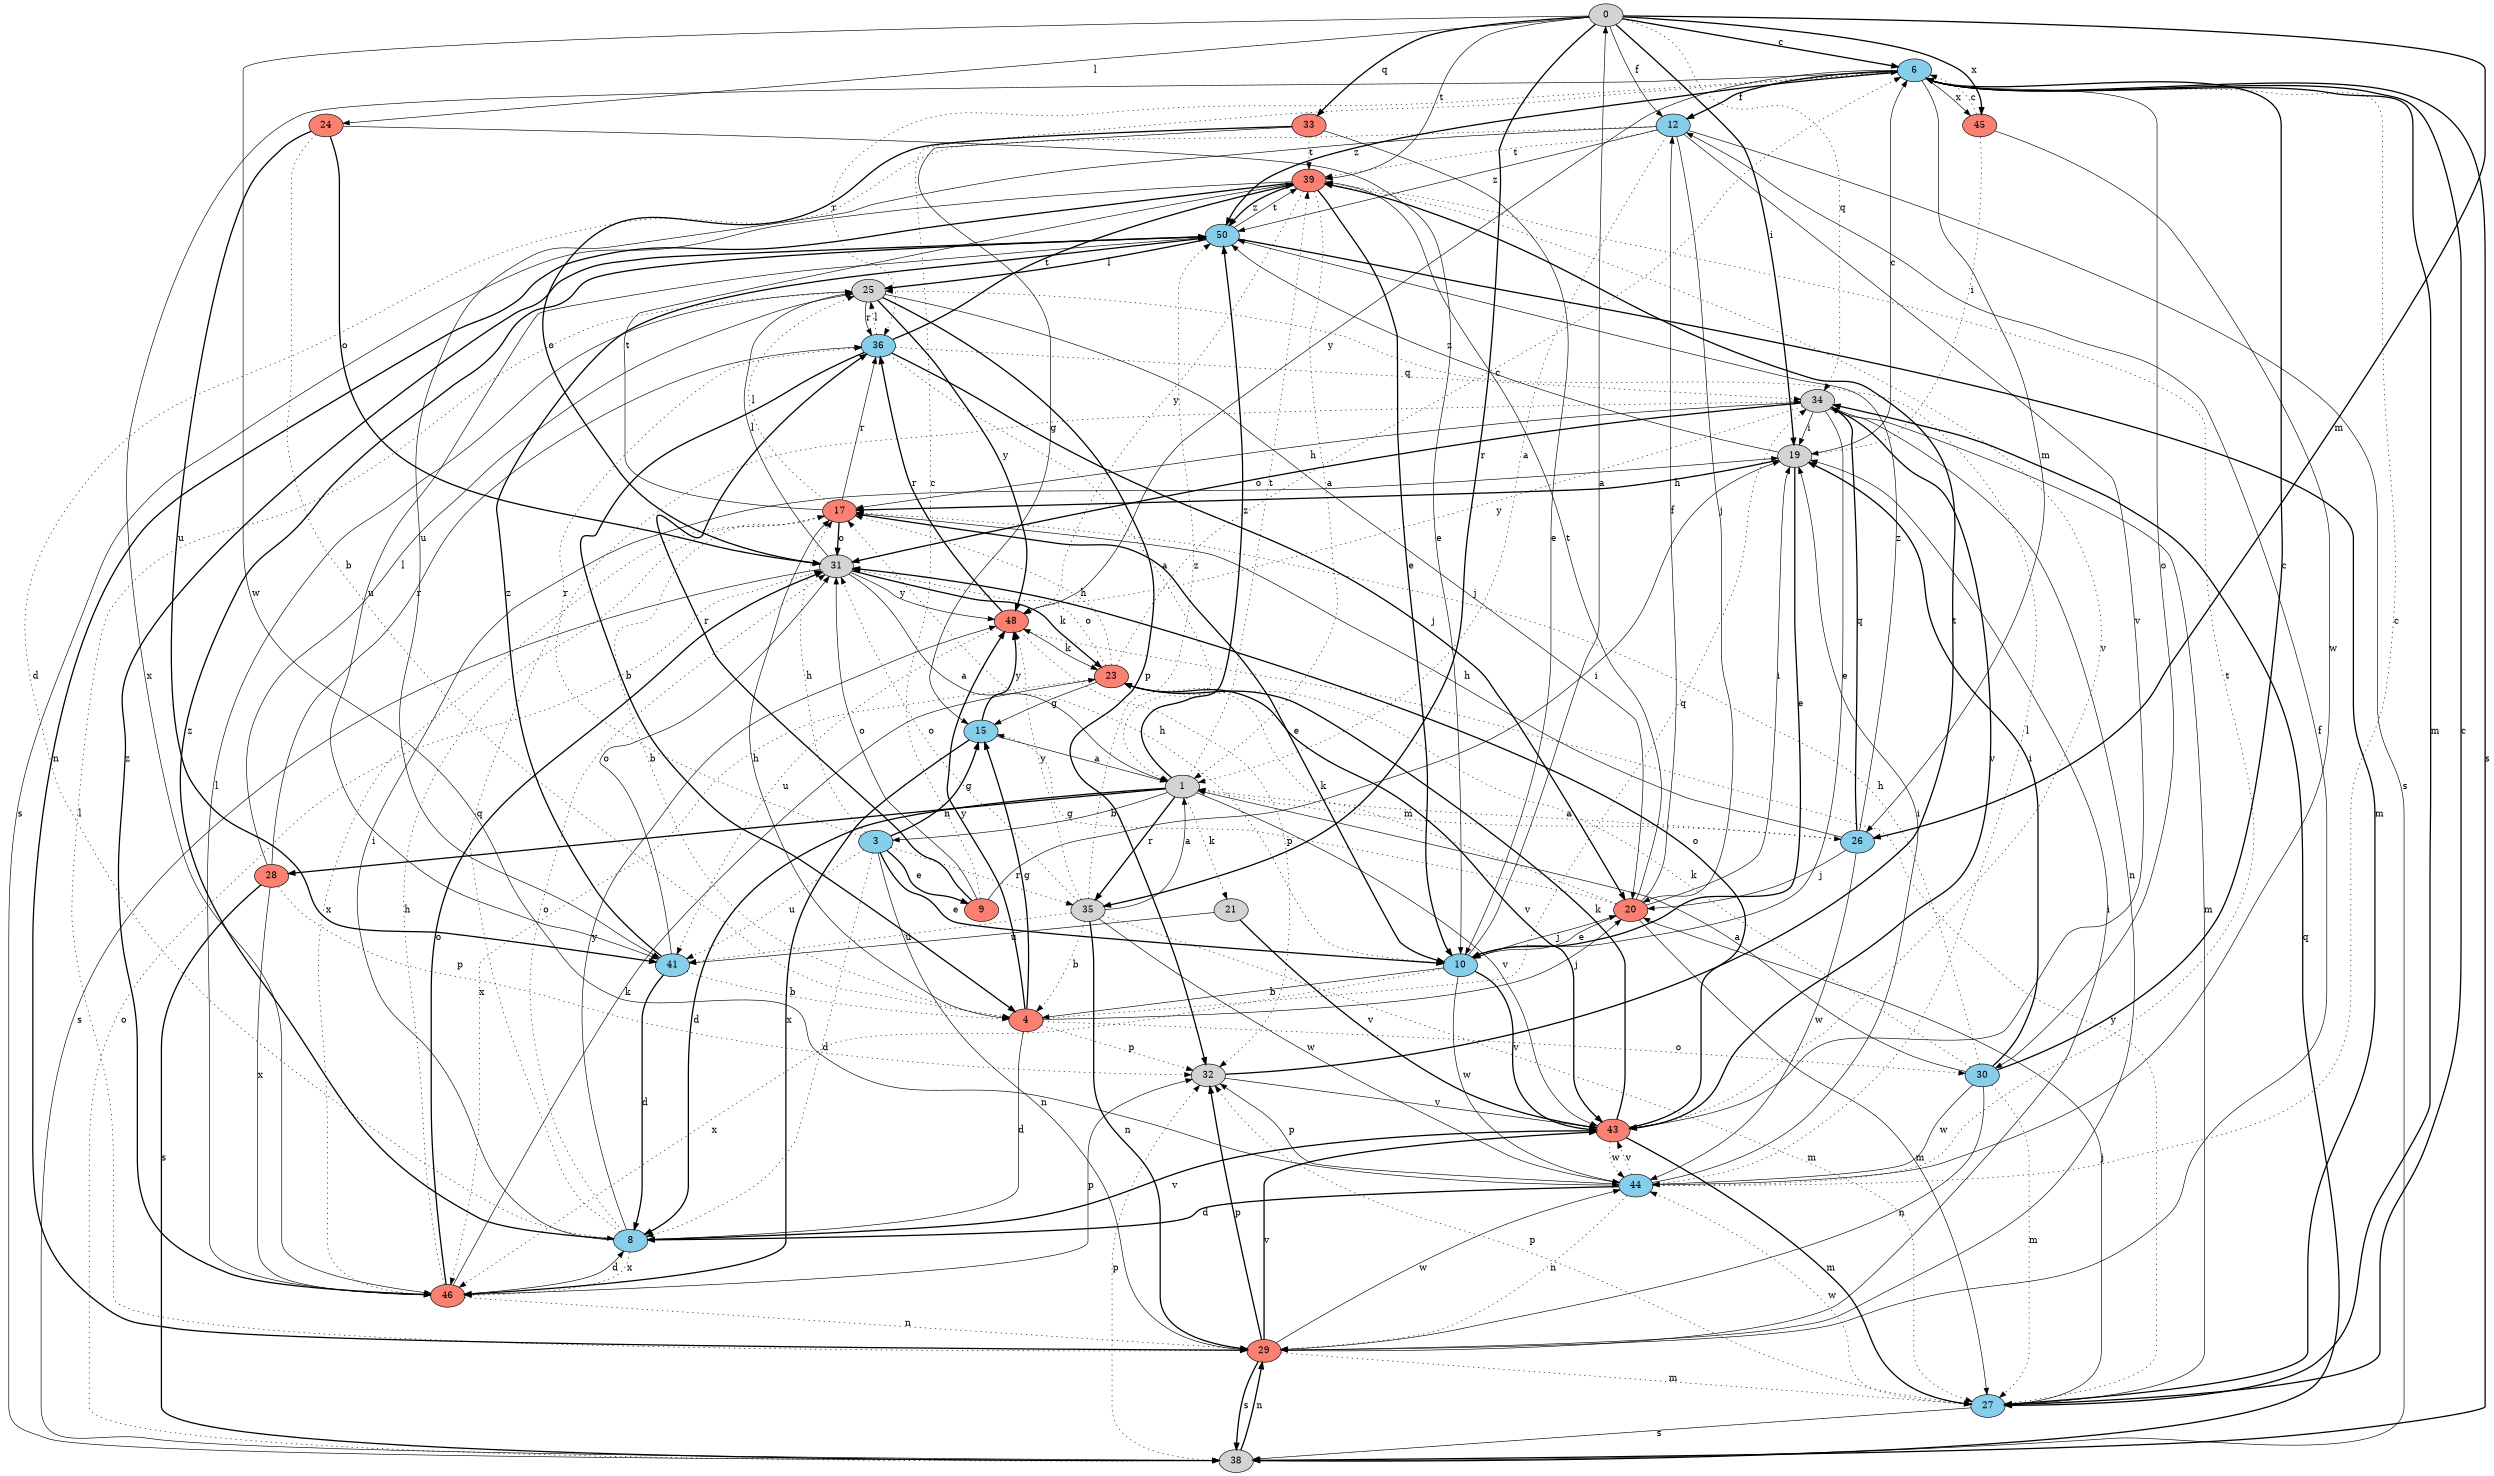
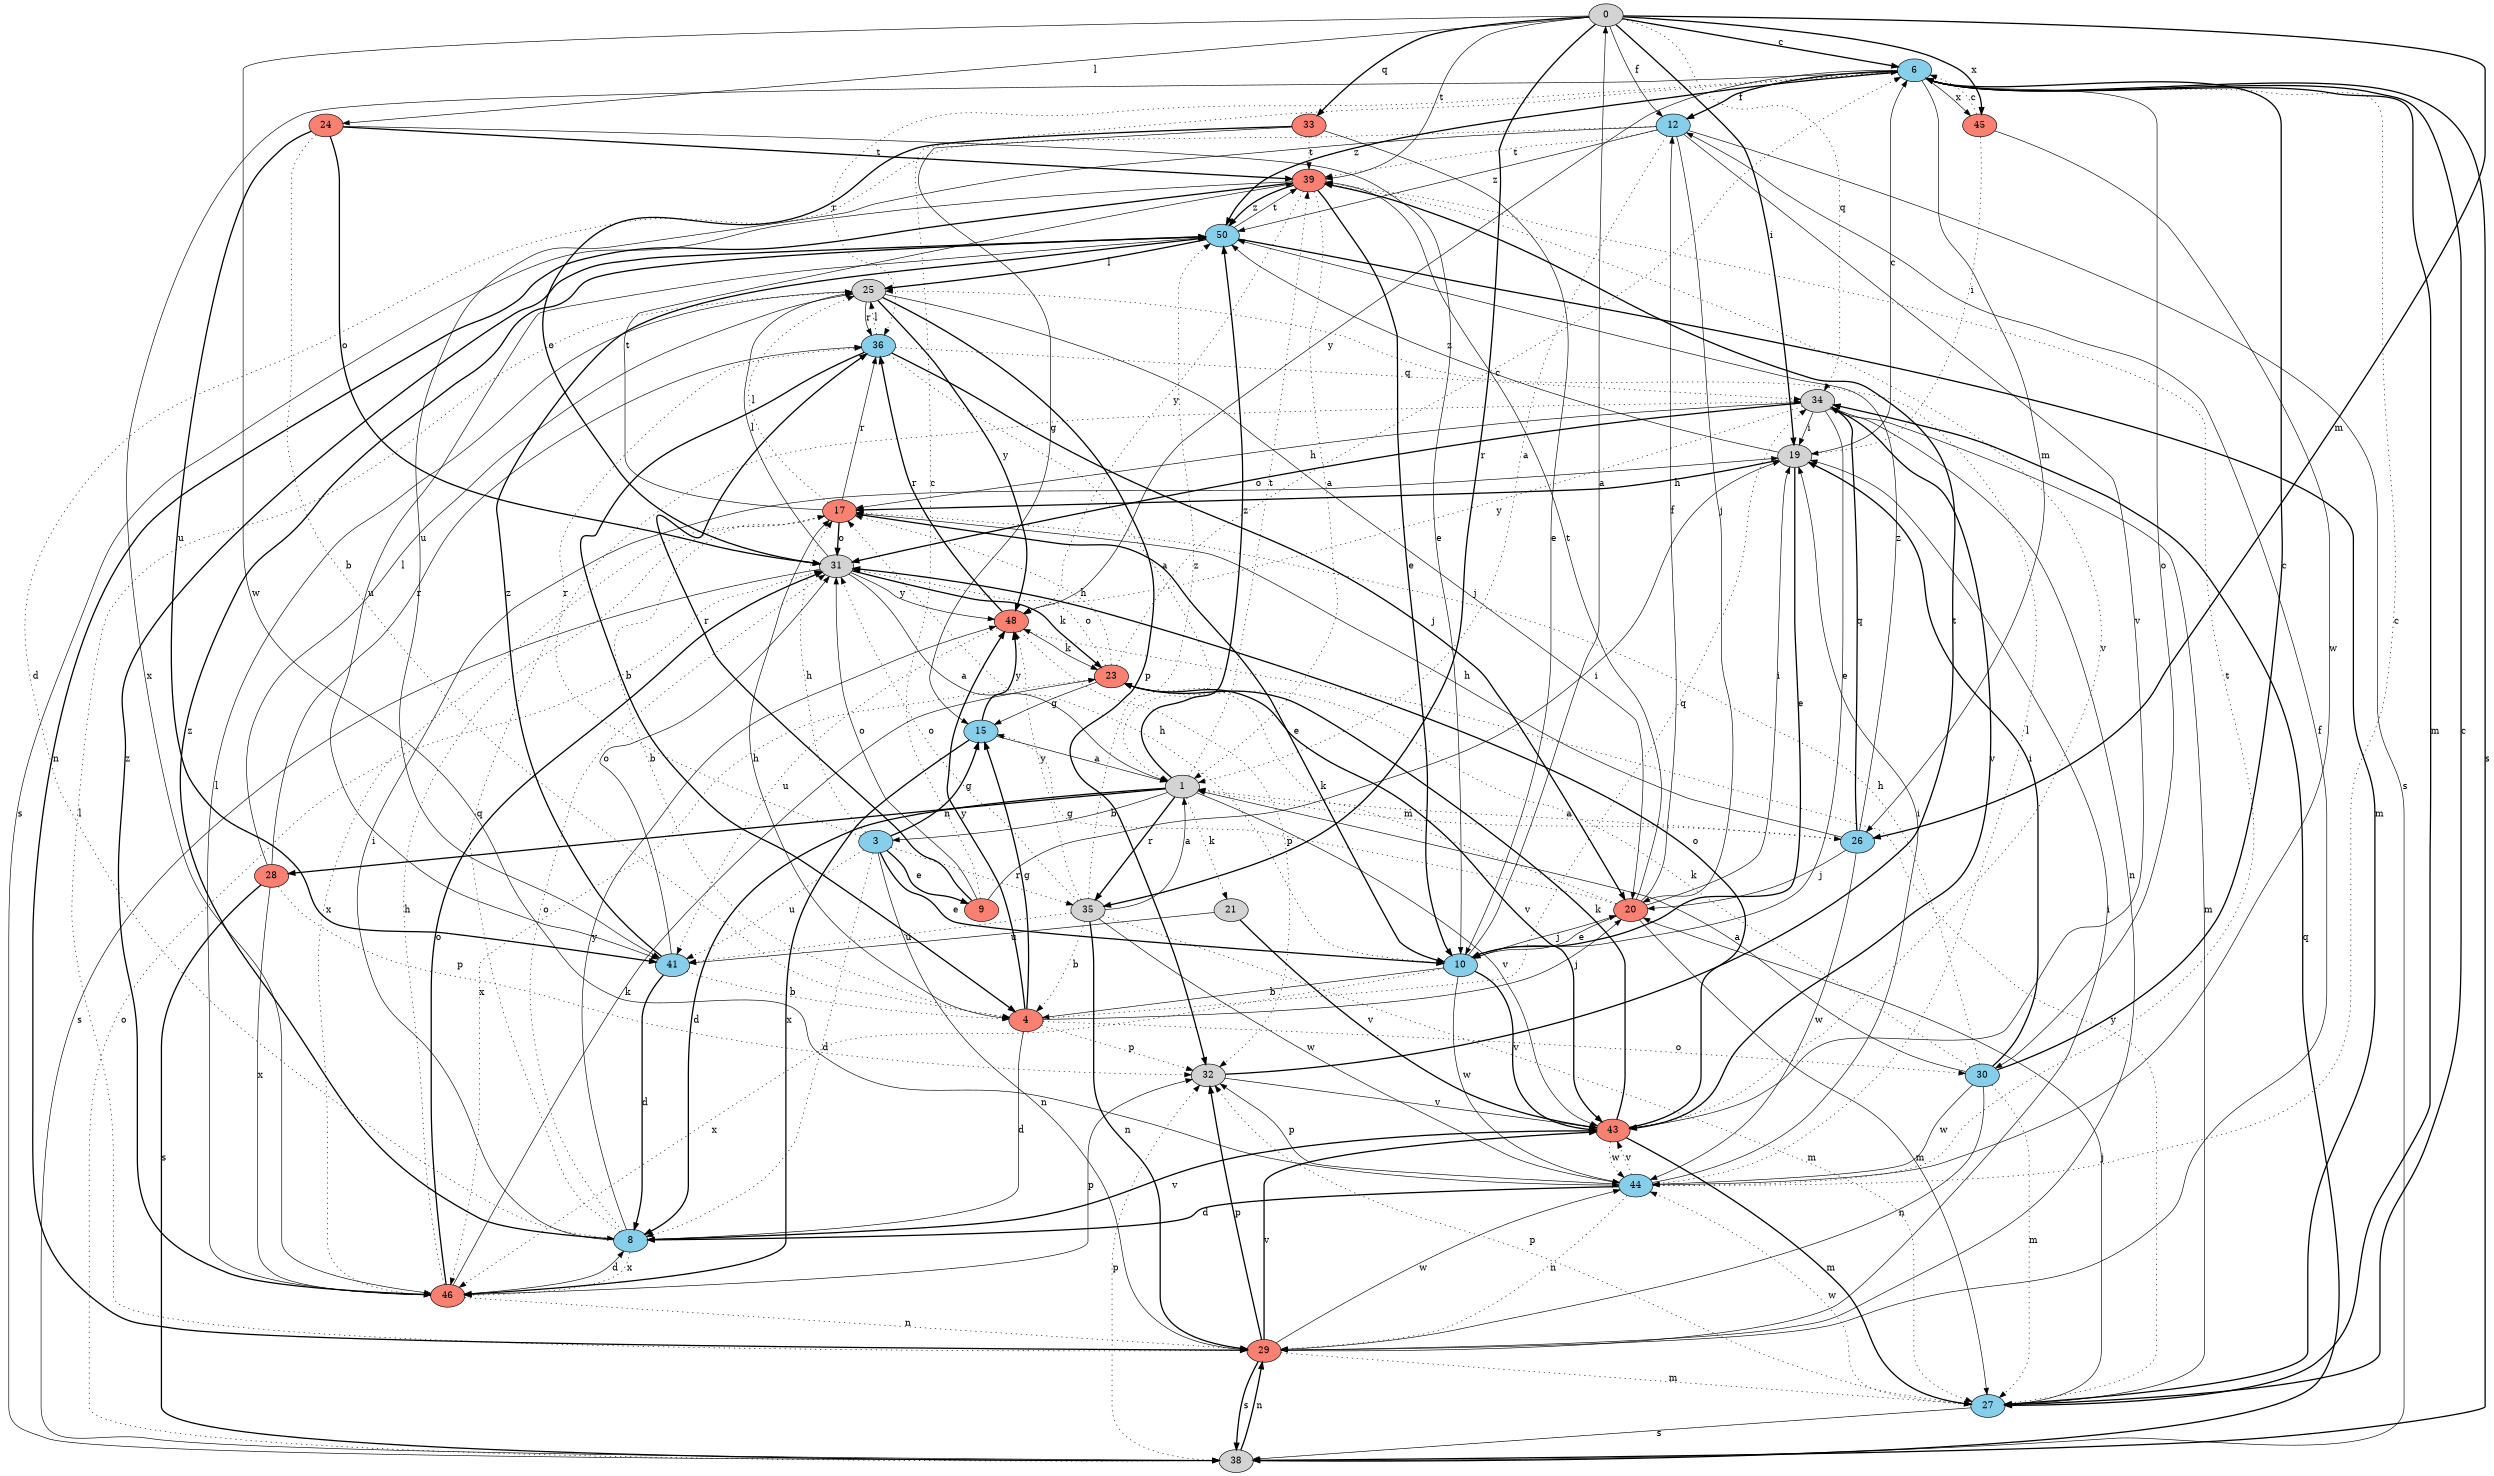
(1112, 233) -> (814, 153)
